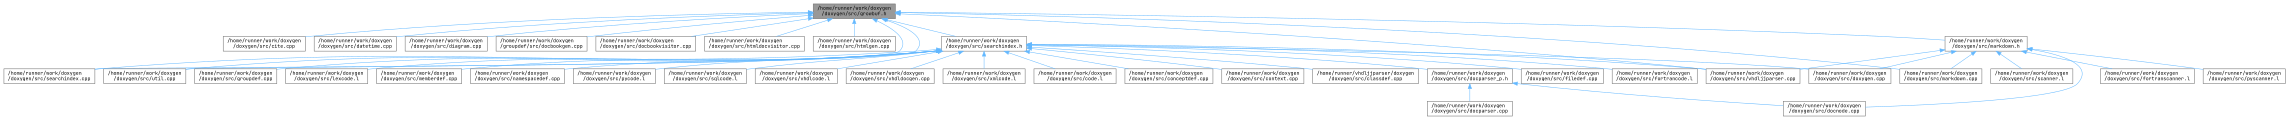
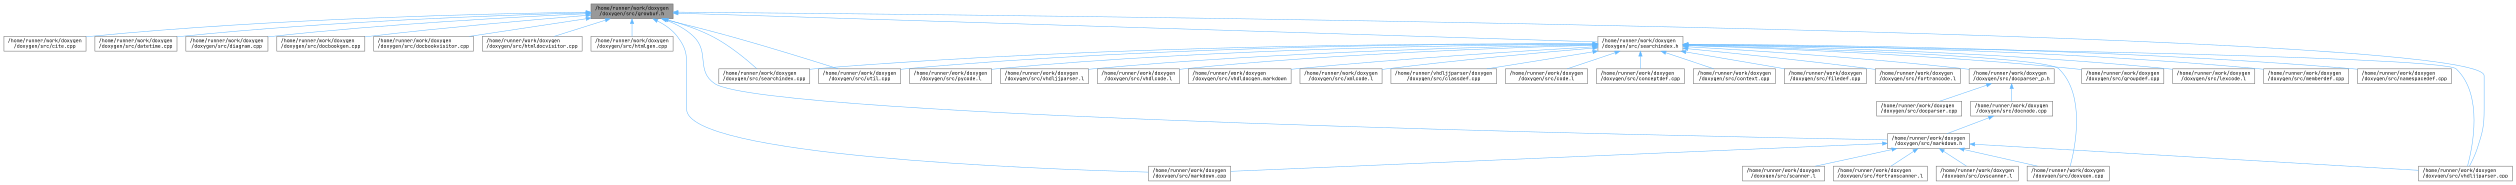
(542, 44) -> (321, 44)
(705, 76) -> (1045, 76)
(890, 76) -> (1240, 76)
(2007, 99) -> (1968, 126)
